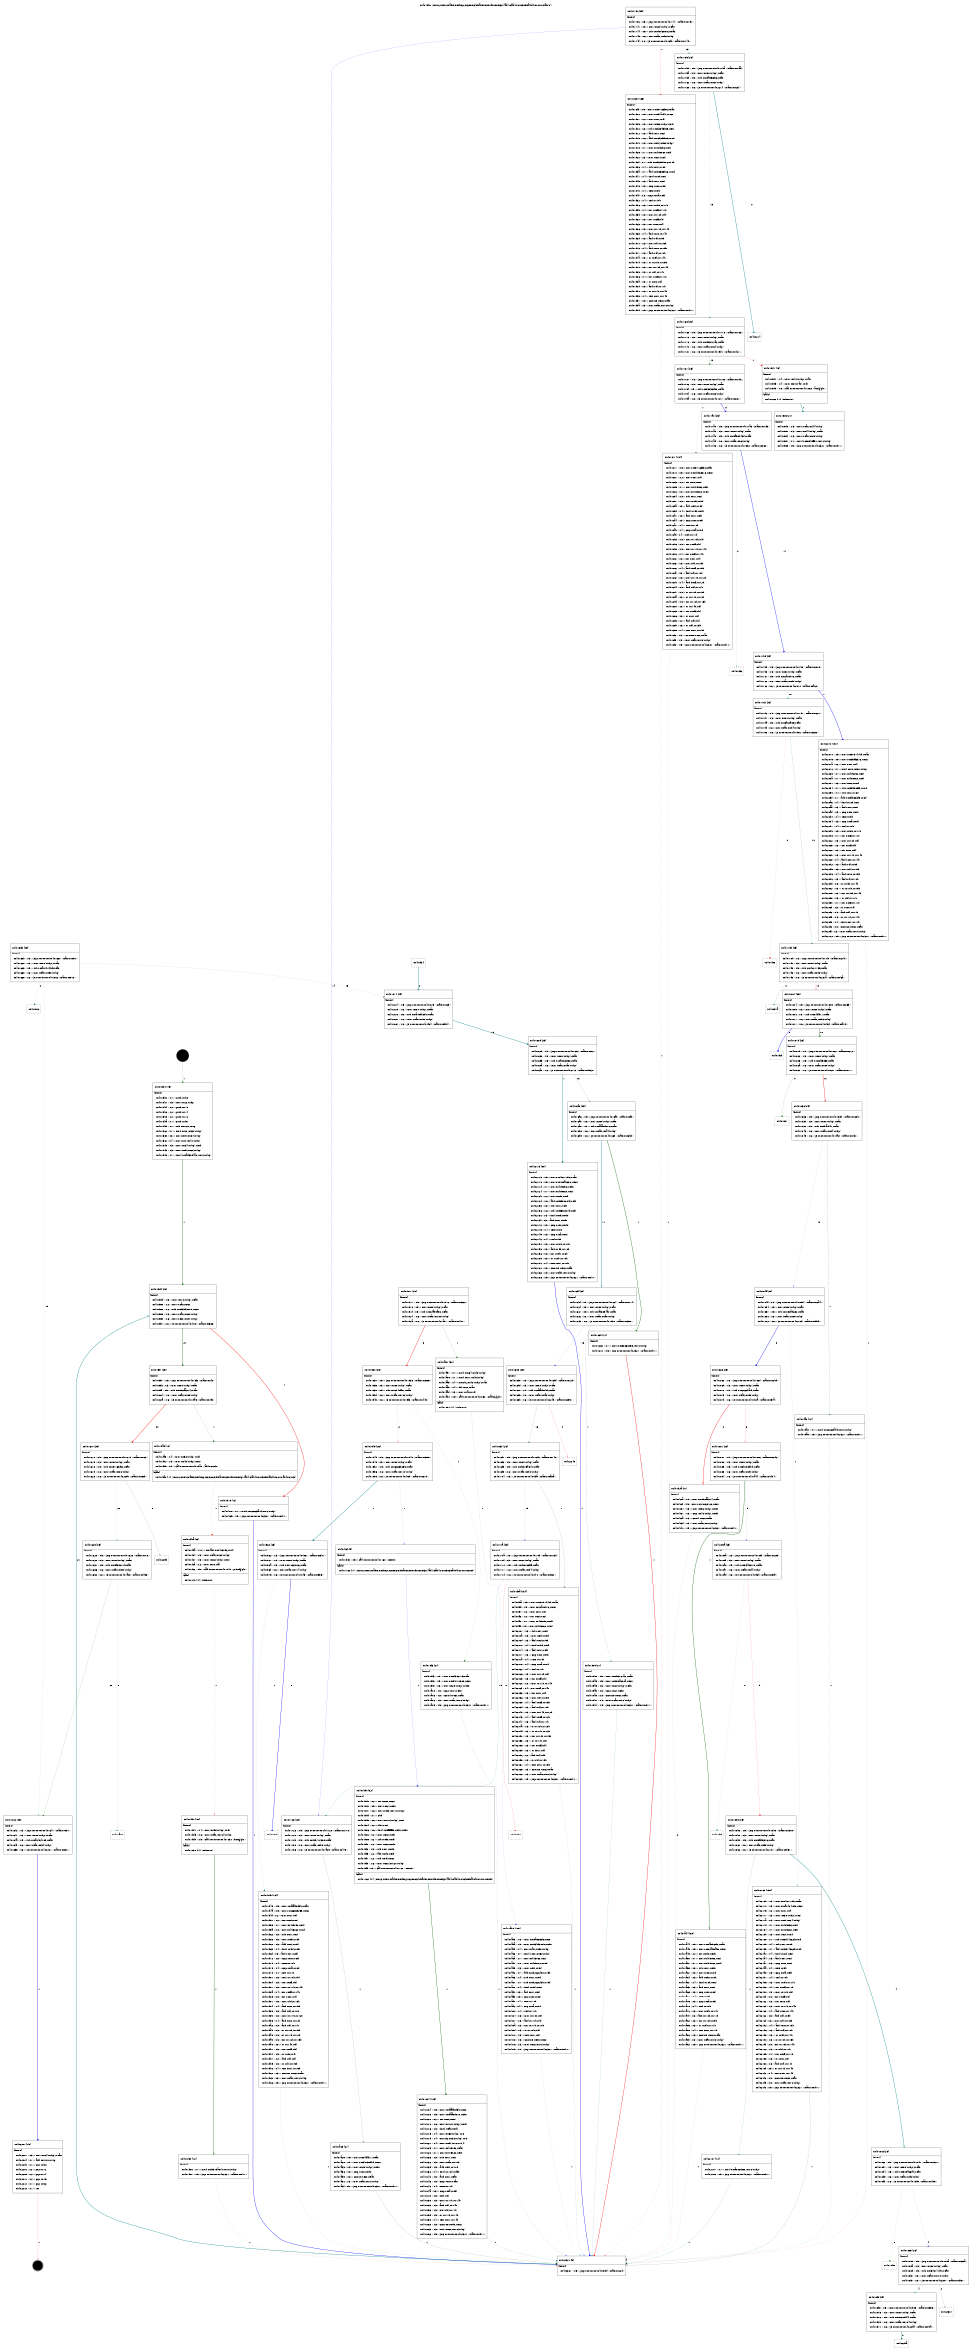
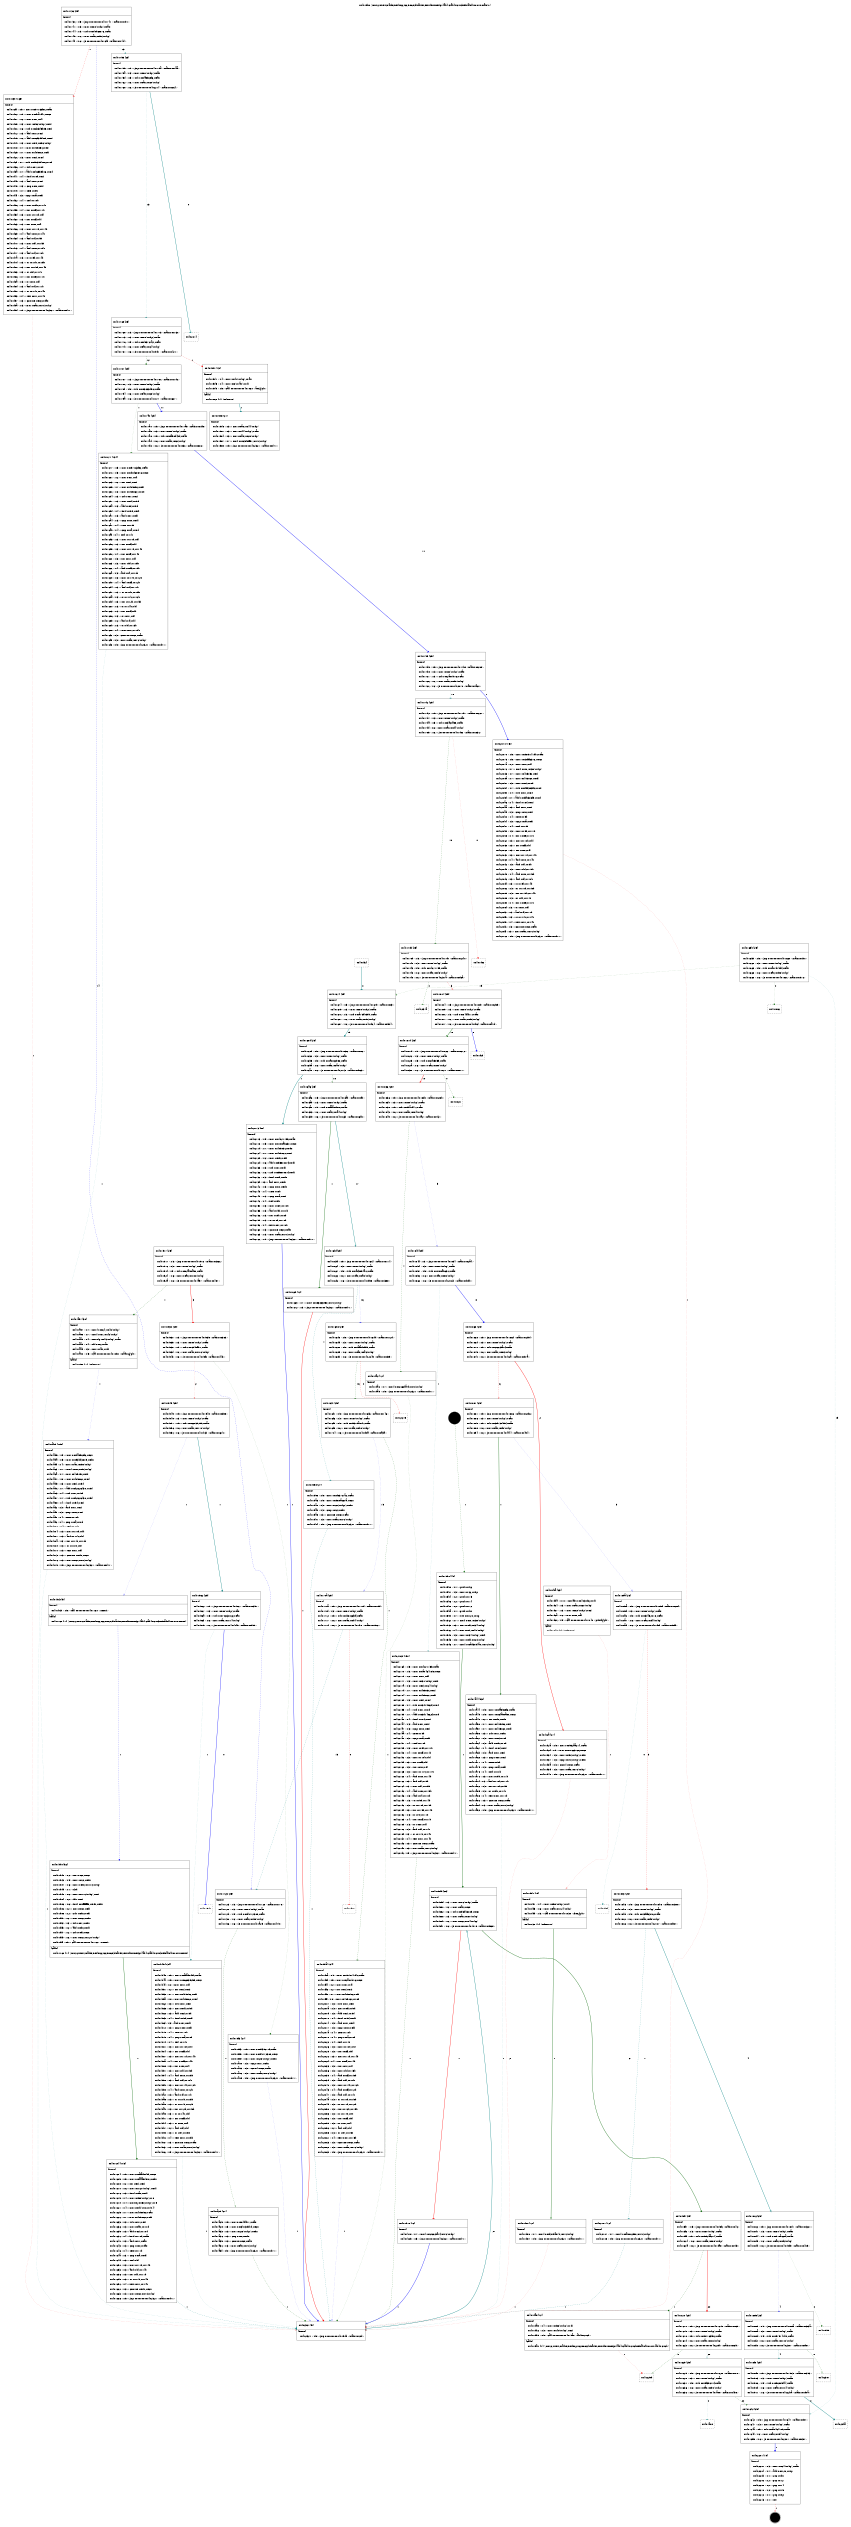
(737, 671) -> none
(818, 986) -> (451, 986)
(212, 1508) -> (630, 2362)
